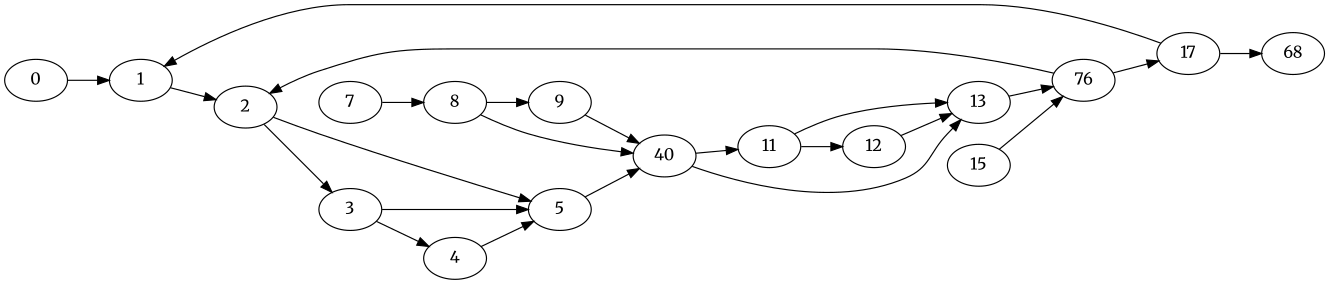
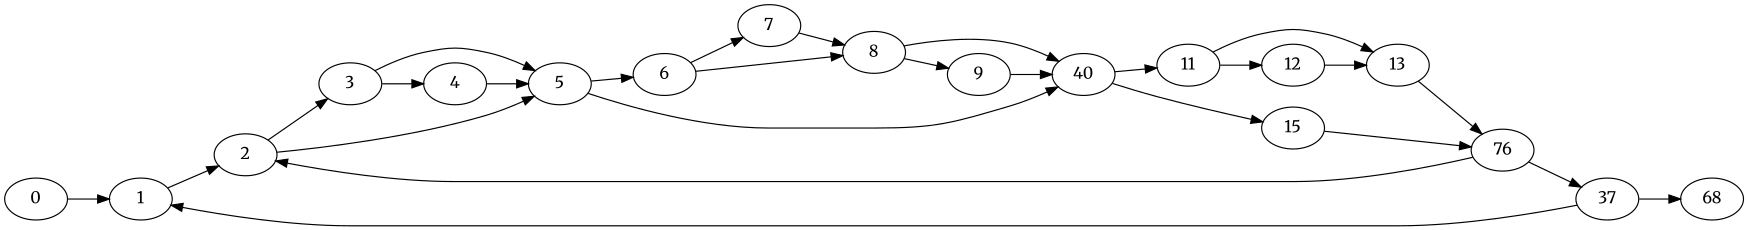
(1188, 54) -> (1607, 199)
none -> (665, 74)
(833, 192) -> (1181, 103)
